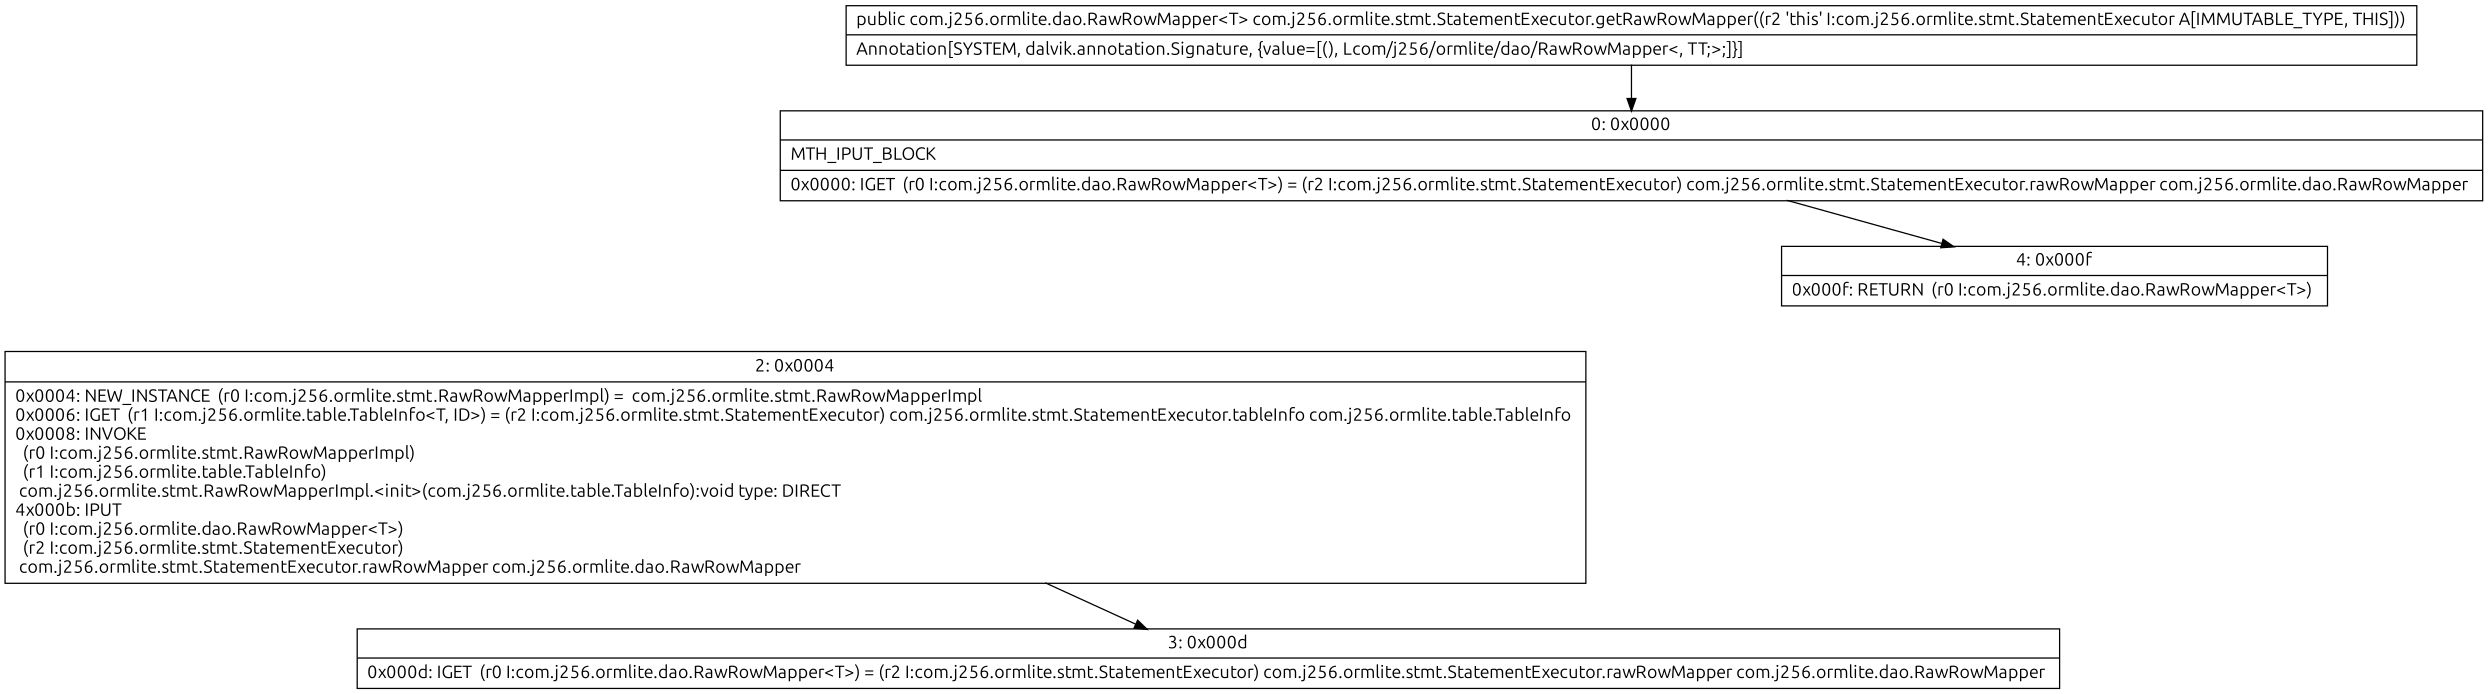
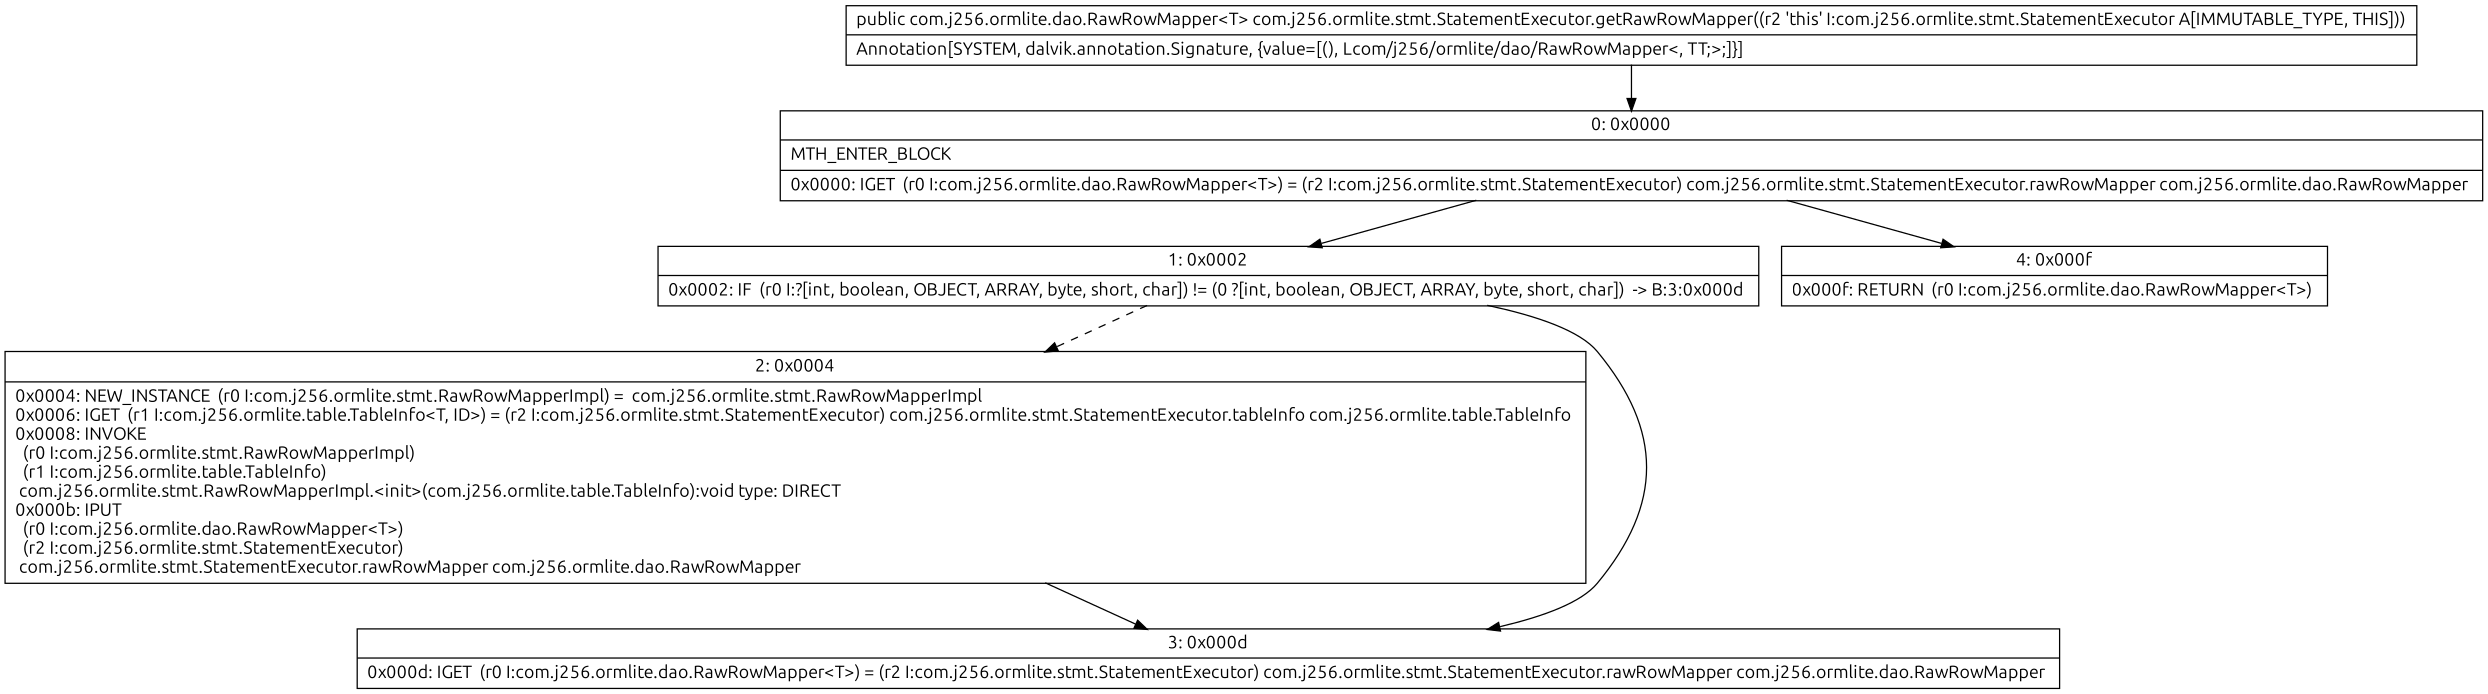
(863, 155) -> (871, 155)
none -> (1208, 276)
(73, 510) -> (73, 510)
